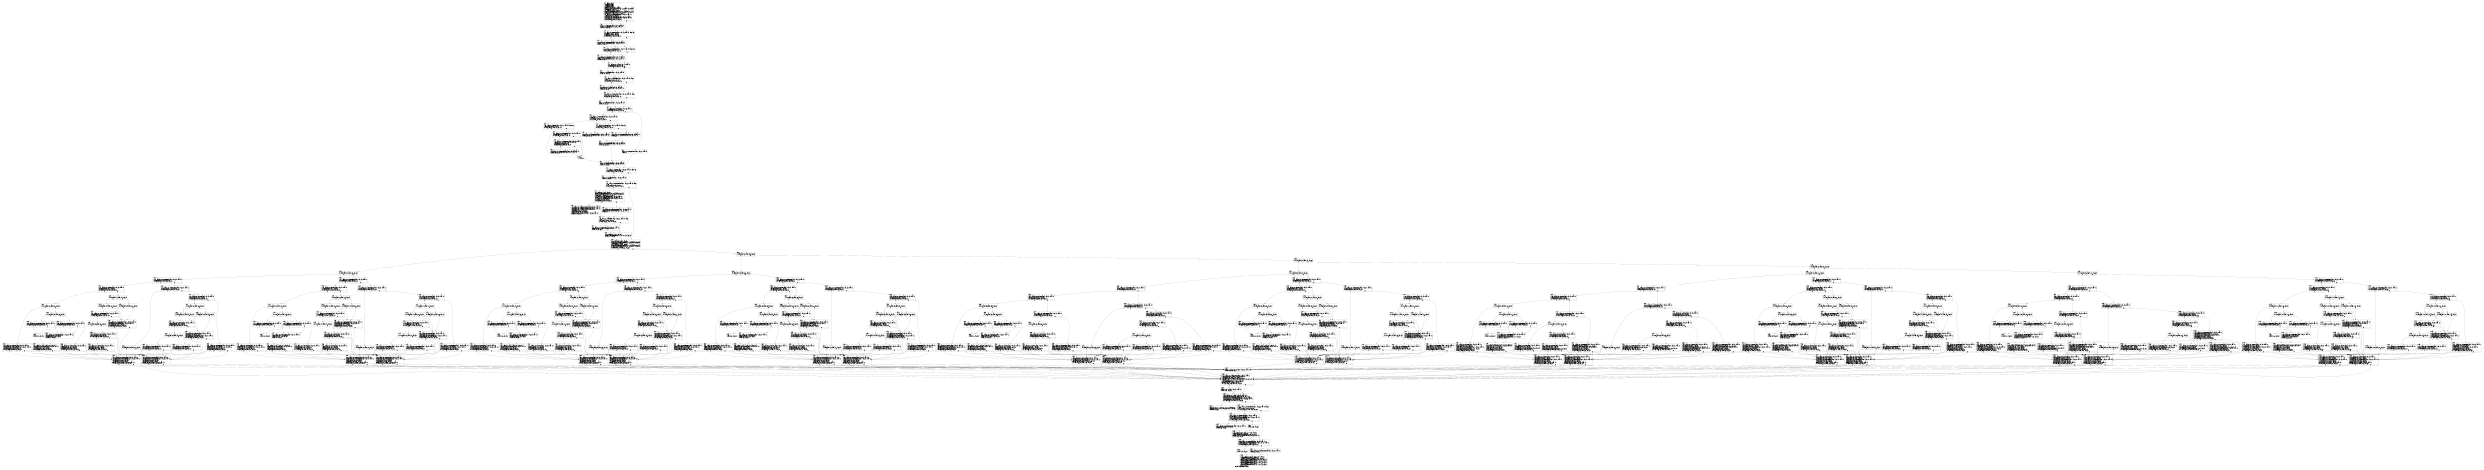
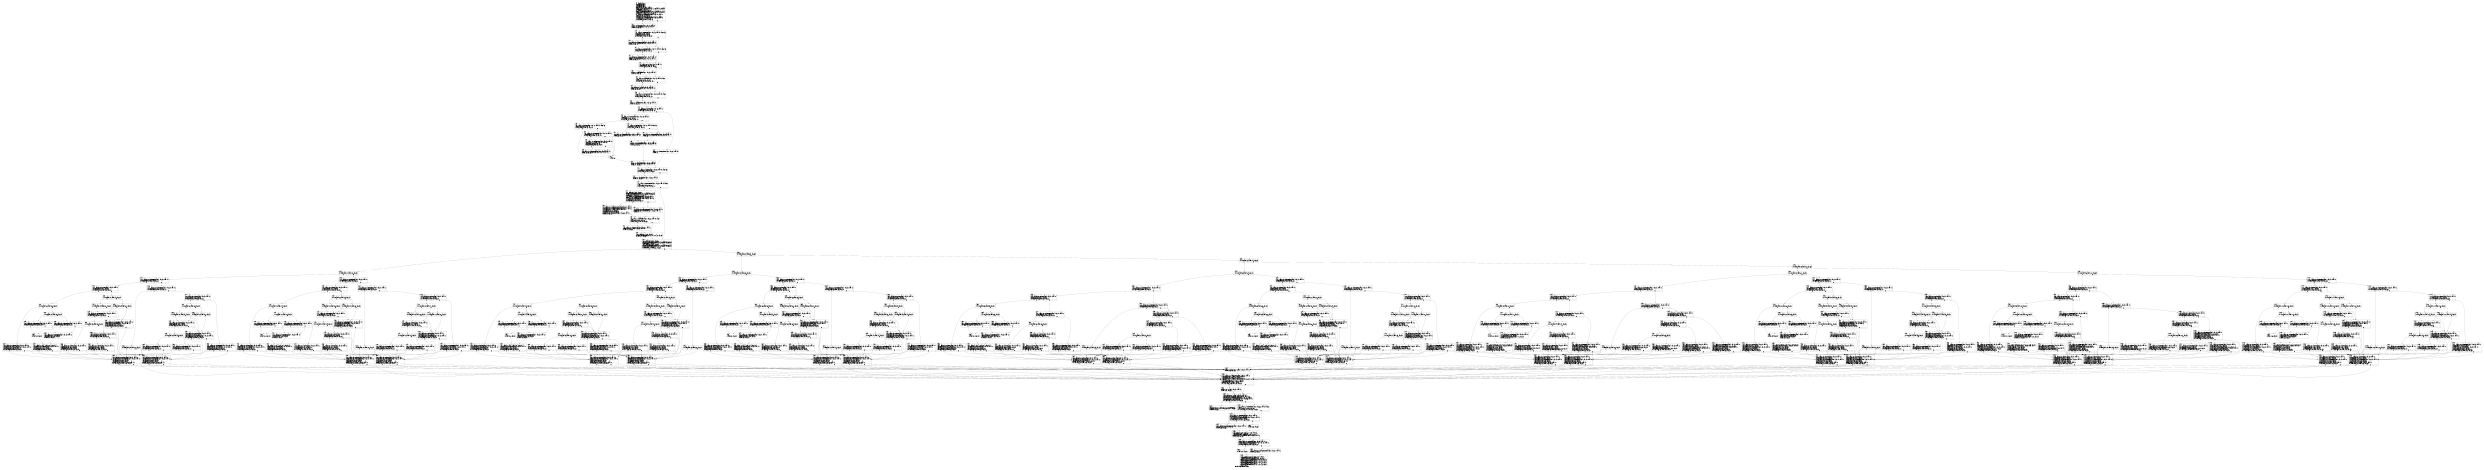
(669, 298) -> none
